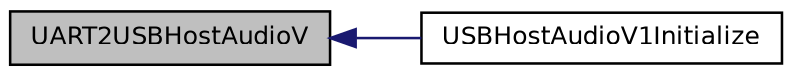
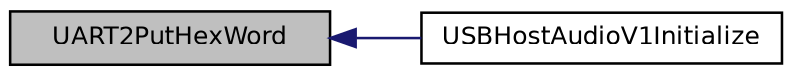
(170, 38) -> (170, 38)
